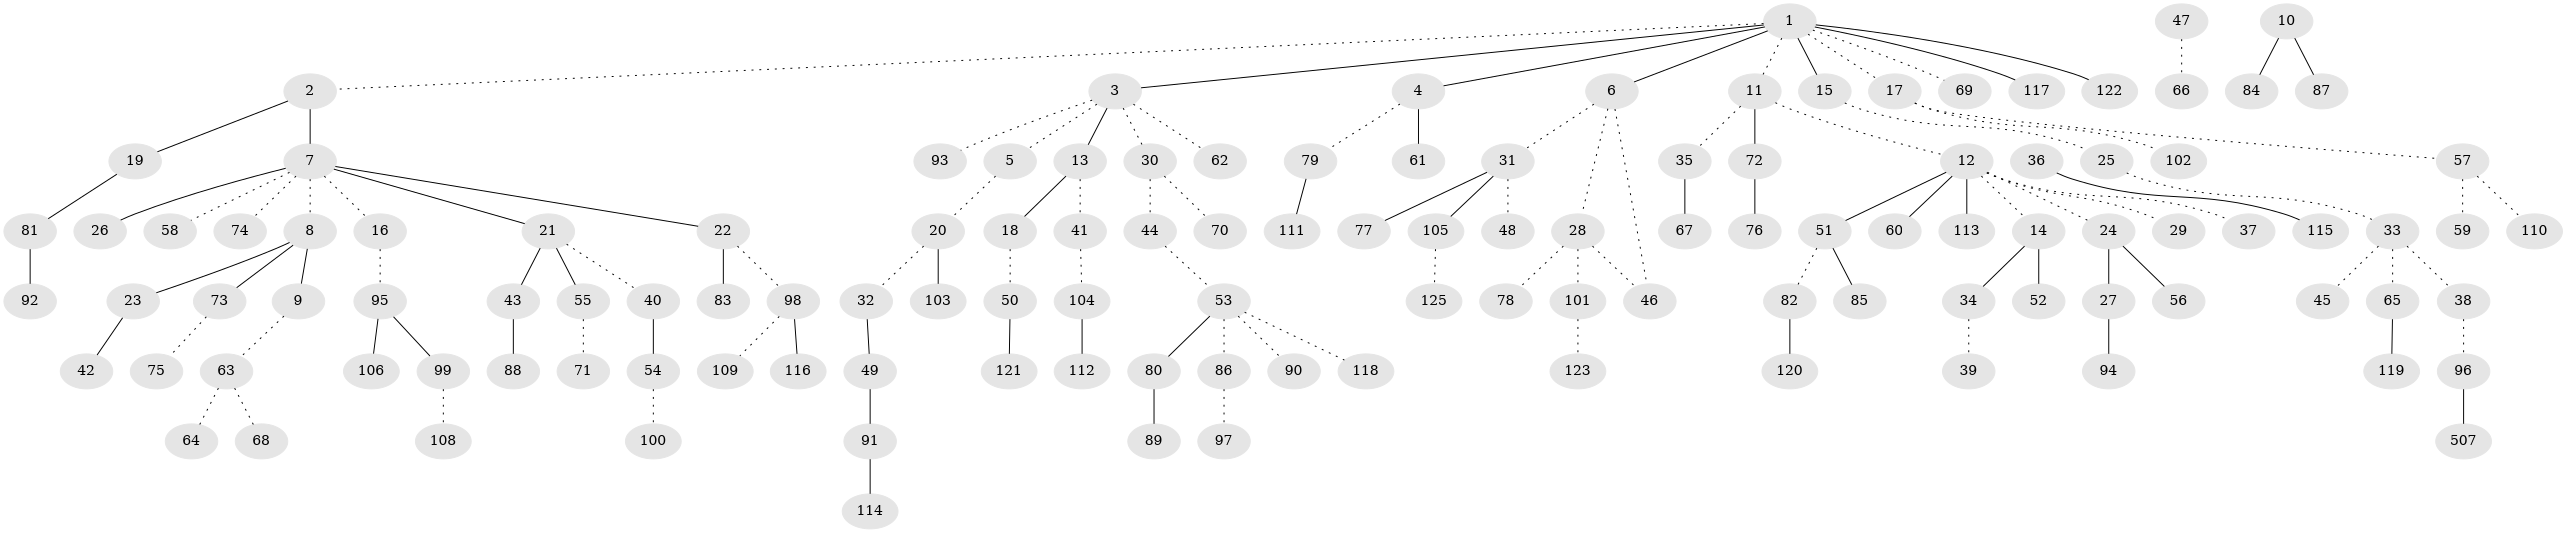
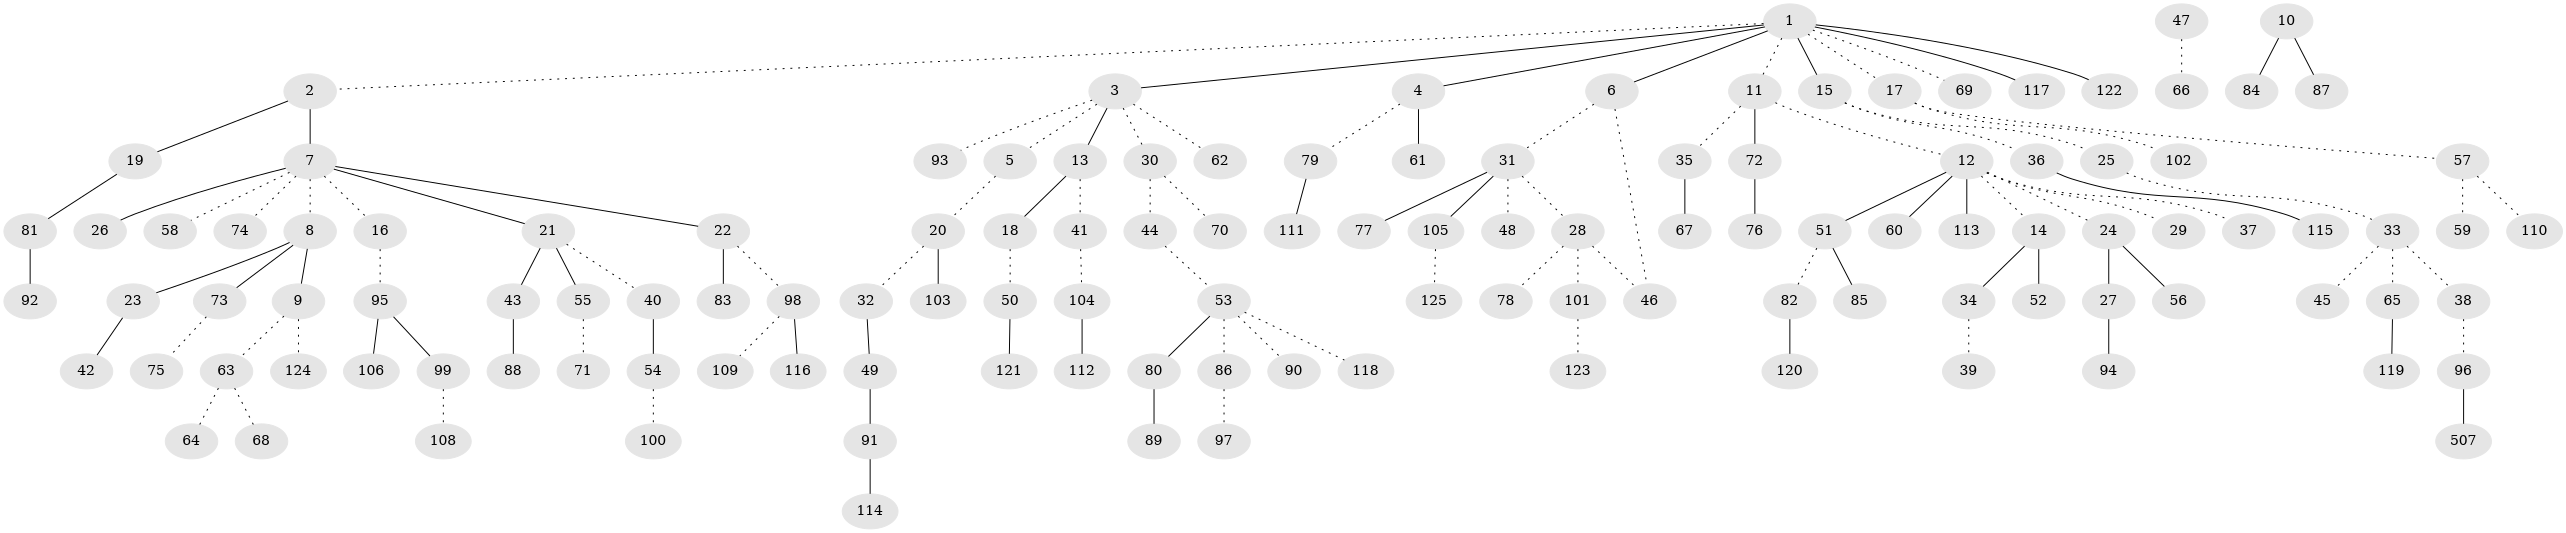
none -> (1962, 132)
(1595, 161) -> (1543, 196)
none -> (298, 371)
